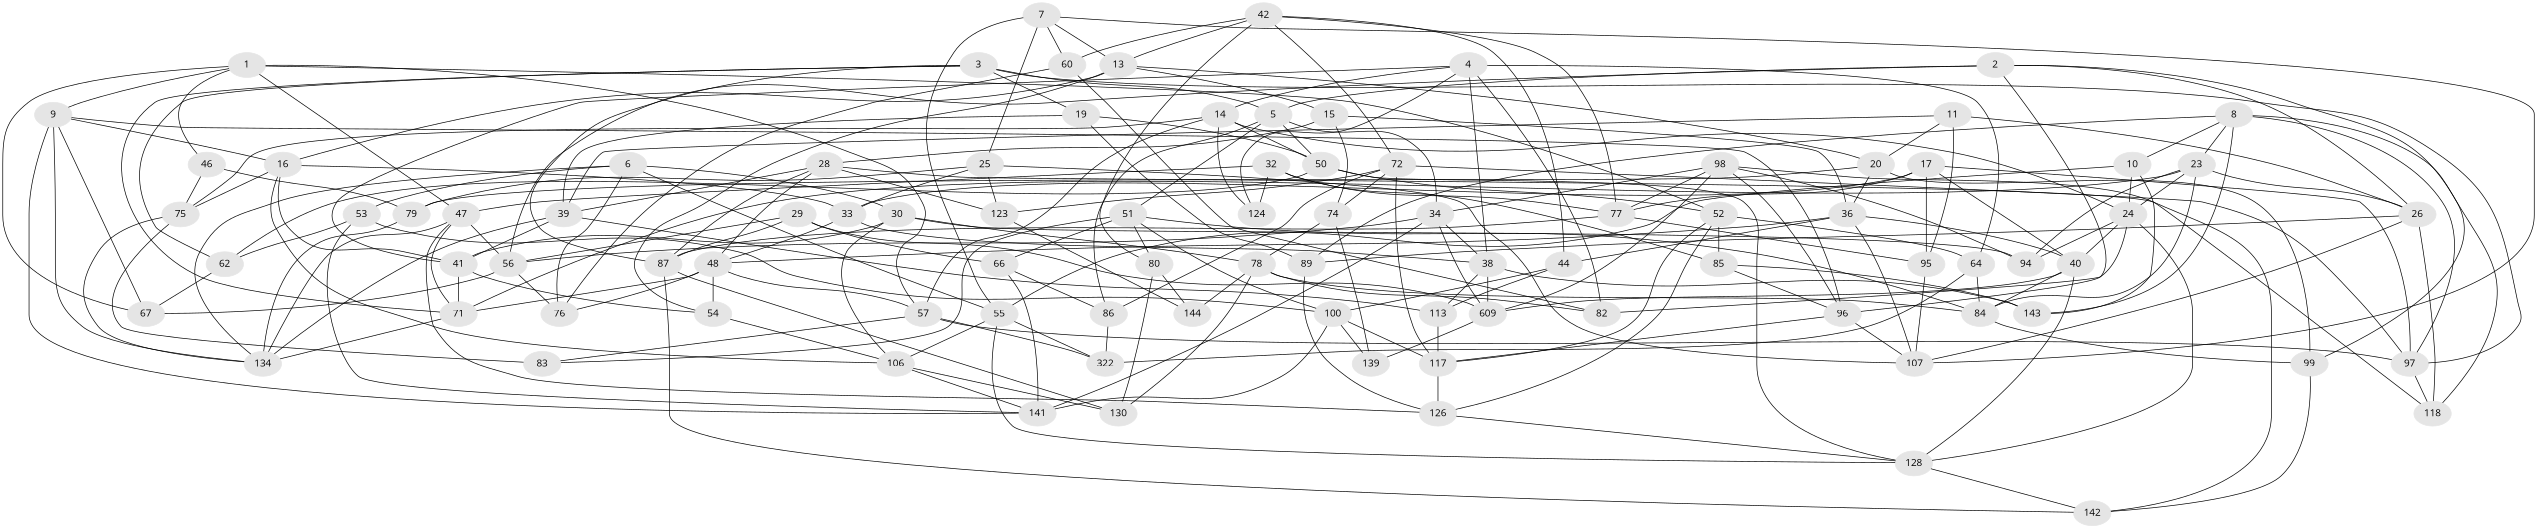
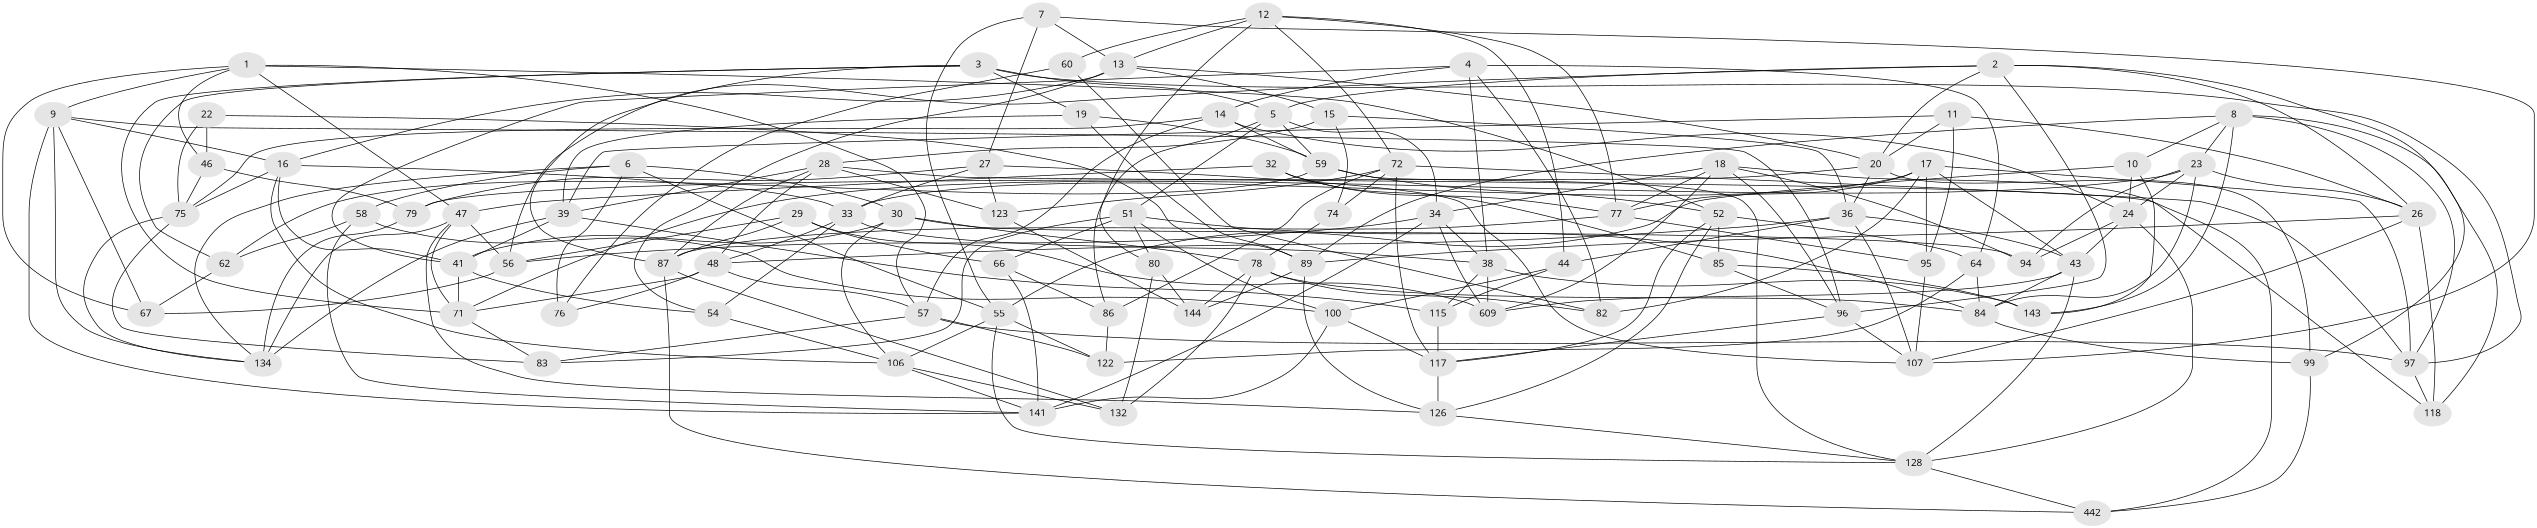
(1264, 15) -> (1264, 15)
(1054, 40) -> none
none -> (1925, 105)
none -> (207, 115)
(985, 165) -> (985, 165)
(1321, 165) -> (1321, 165)
(1720, 165) -> (1720, 165)
(362, 214) -> (362, 214)
(1257, 214) -> none
(2076, 264) -> (2076, 264)
(713, 290) -> (769, 272)
(541, 296) -> none
none -> (1234, 297)
(1768, 303) -> (1776, 275)
(1438, 314) -> (1438, 314)
(361, 339) -> (492, 334)
(1105, 364) -> (1105, 364)
(1371, 364) -> none
(1118, 414) -> (1118, 414)
(2092, 513) -> (2092, 513)
